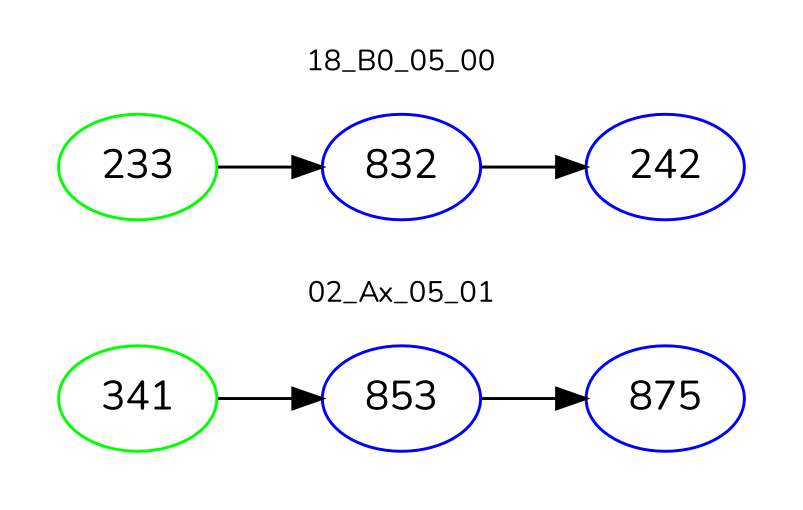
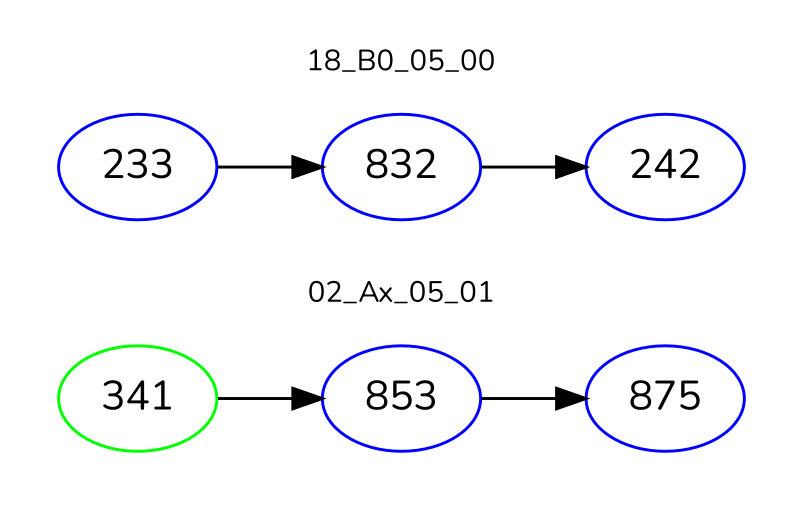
(138, 167) -> (138, 167)
